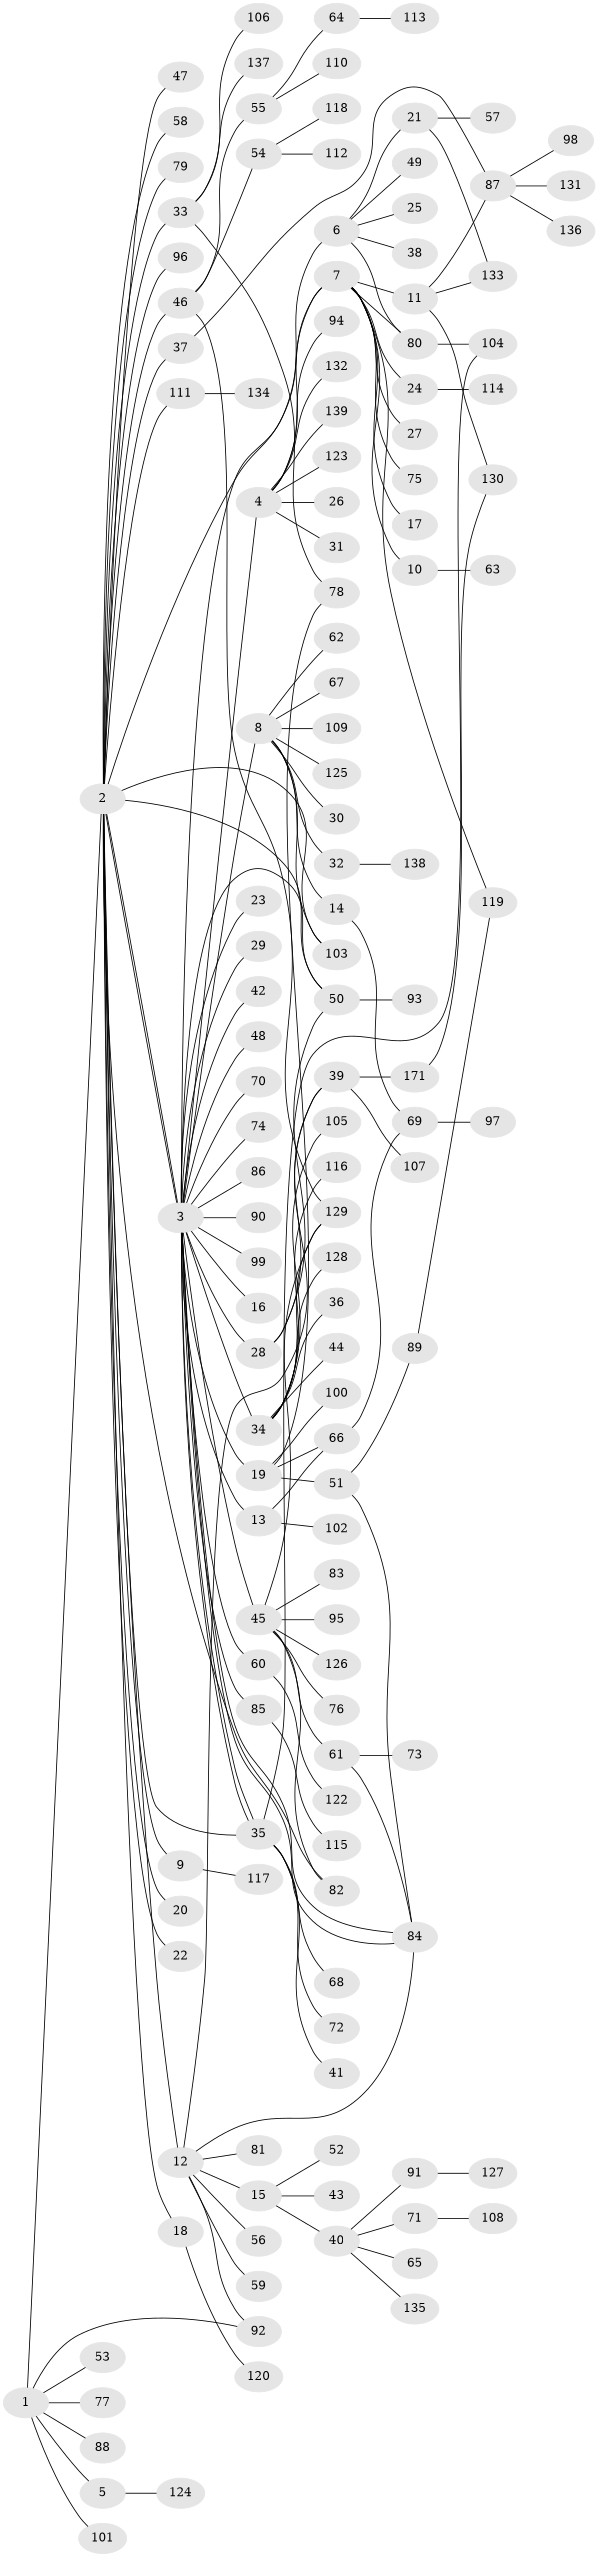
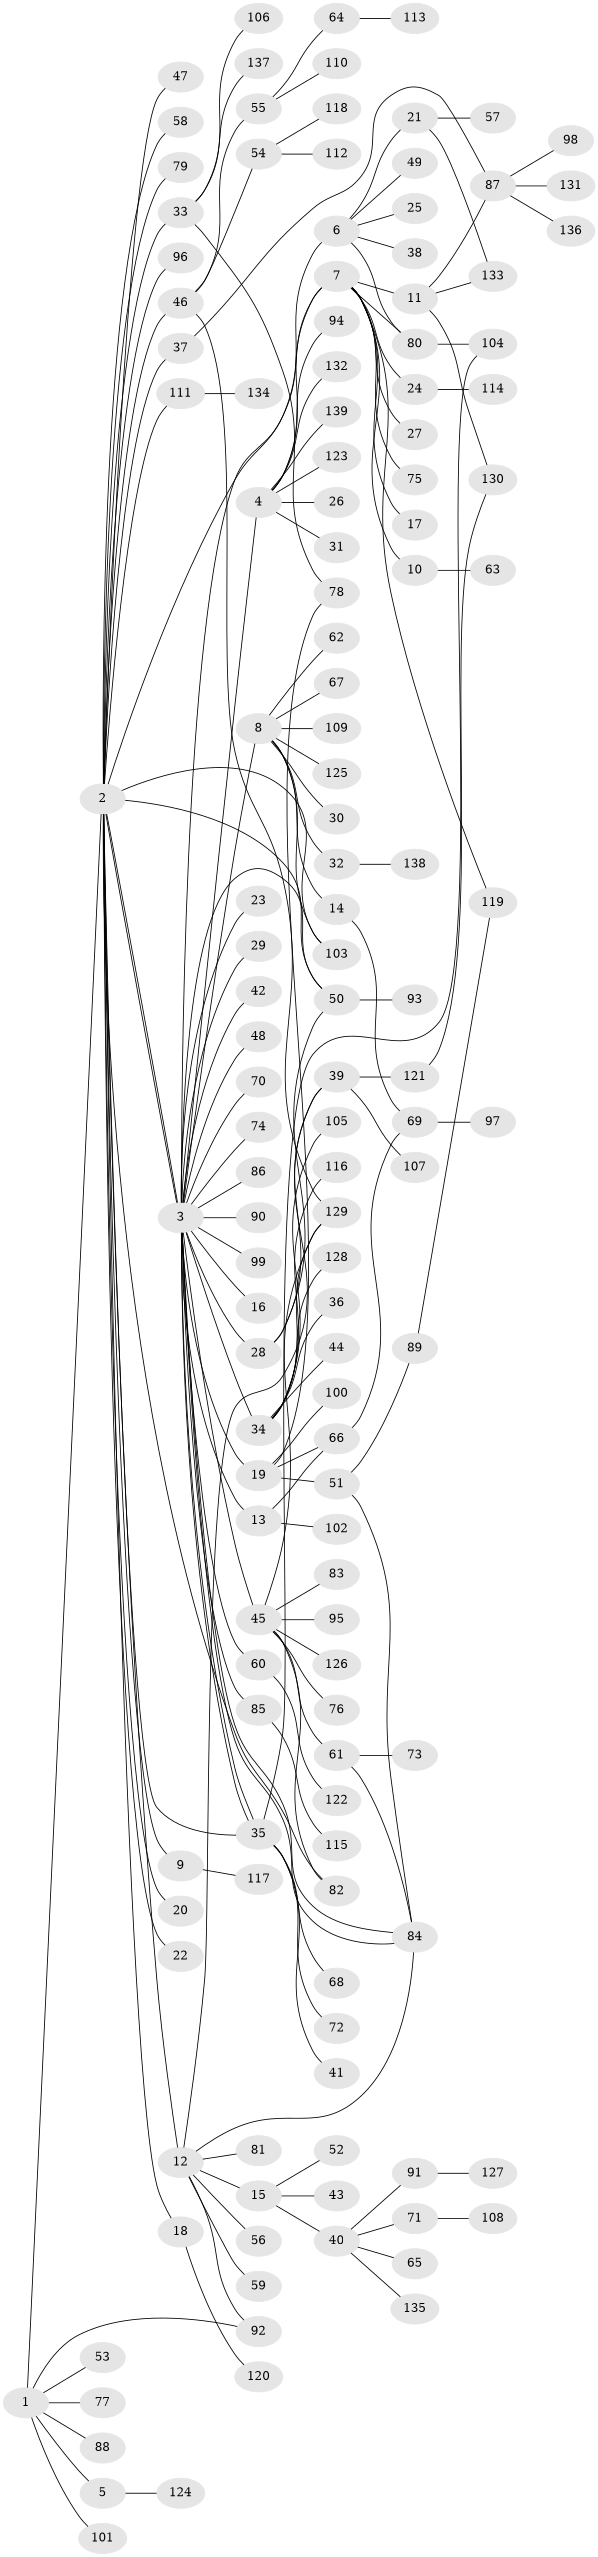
(415, 1077) -> (415, 1077)
